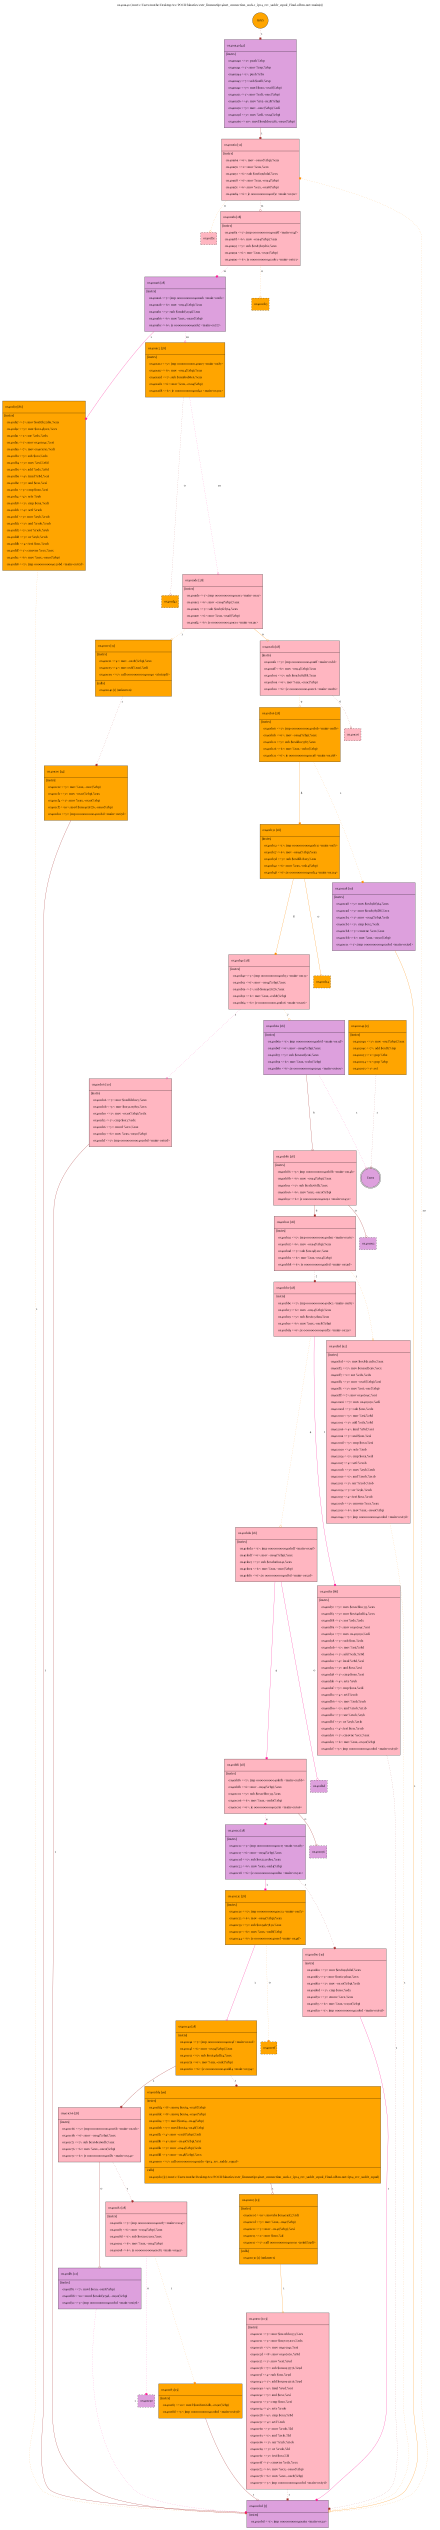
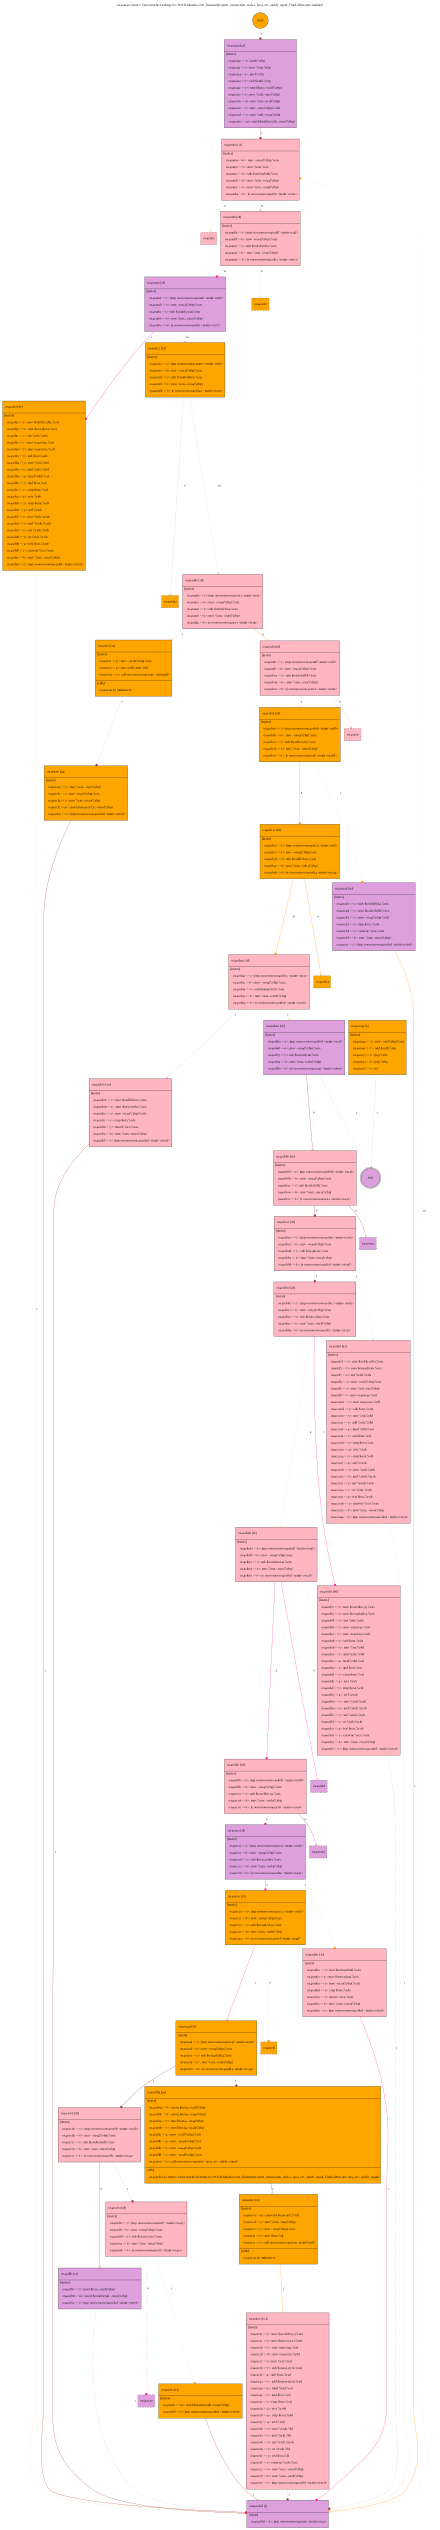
(370, 1178) -> (370, 1178)
(320, 1911) -> (320, 1911)
